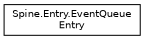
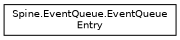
(72, 20) -> (90, 20)
